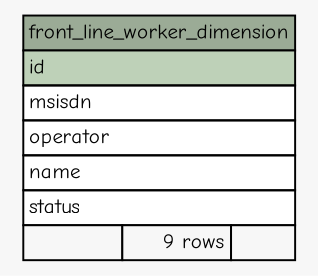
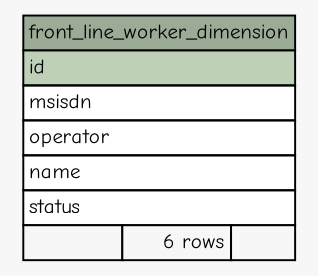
(194, 242) -> (194, 242)
